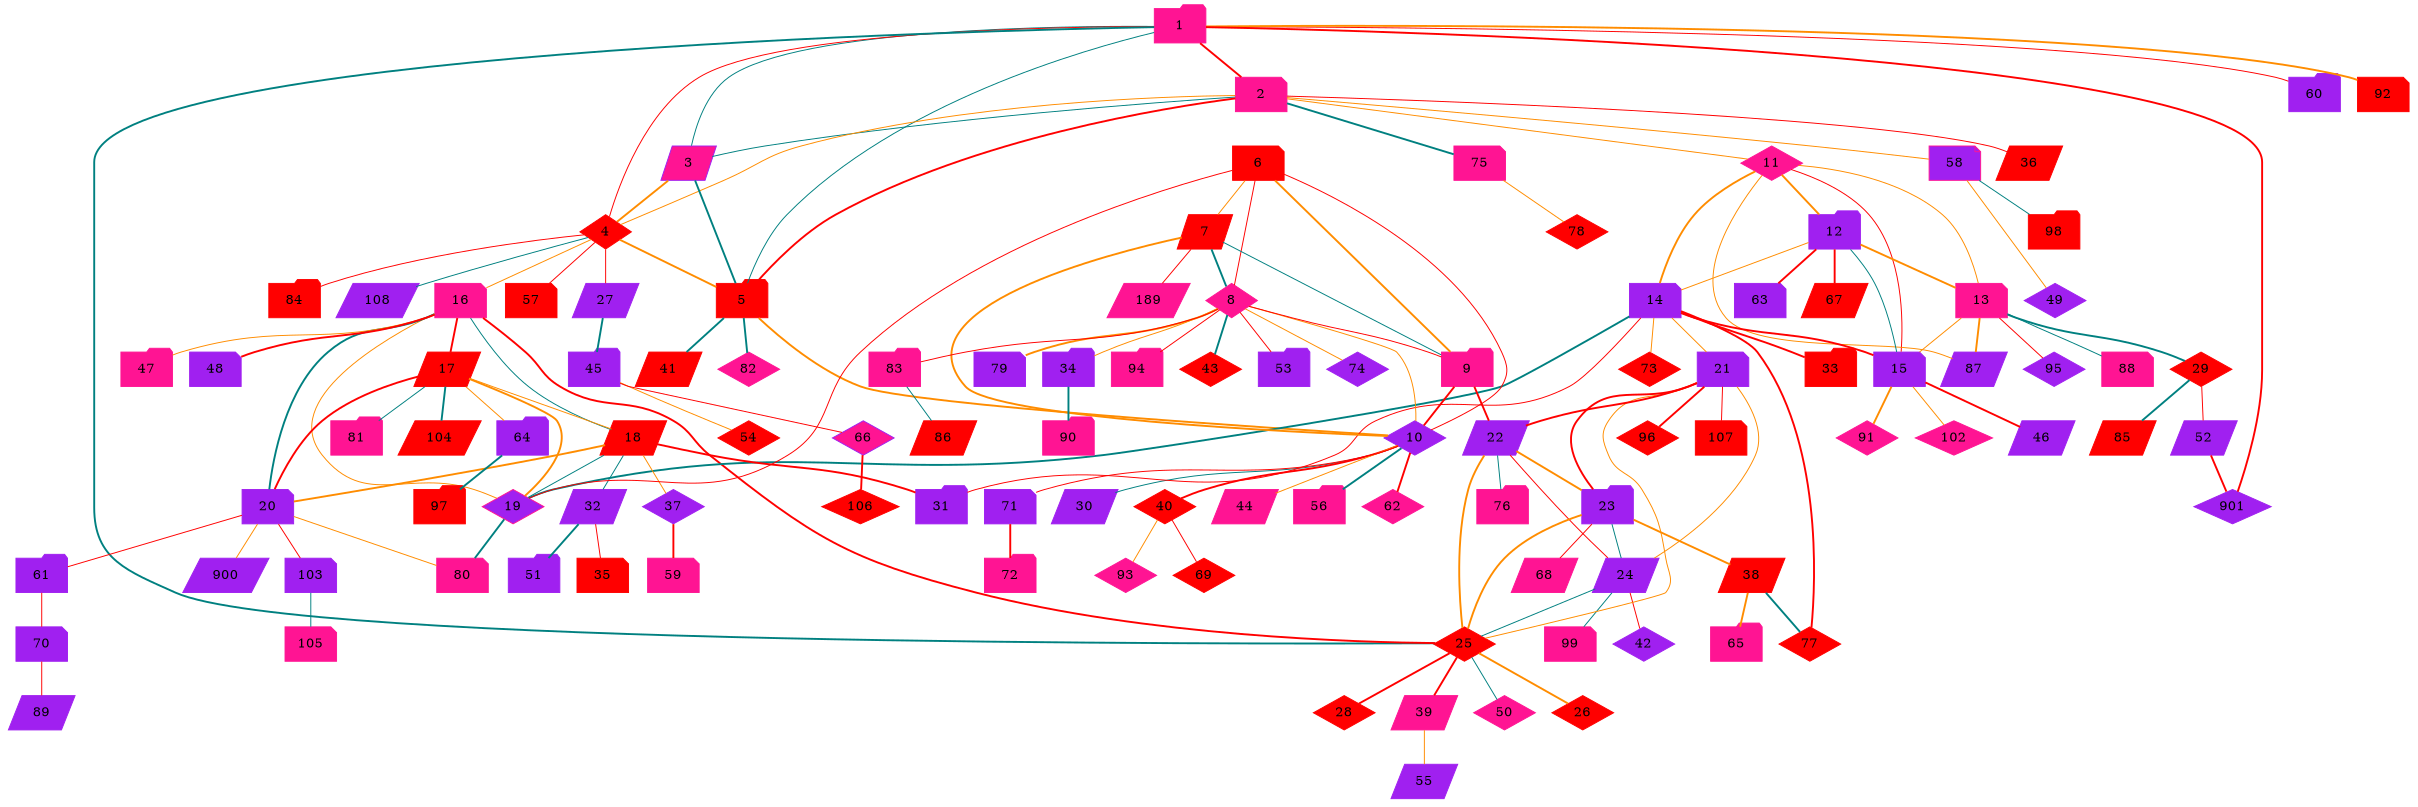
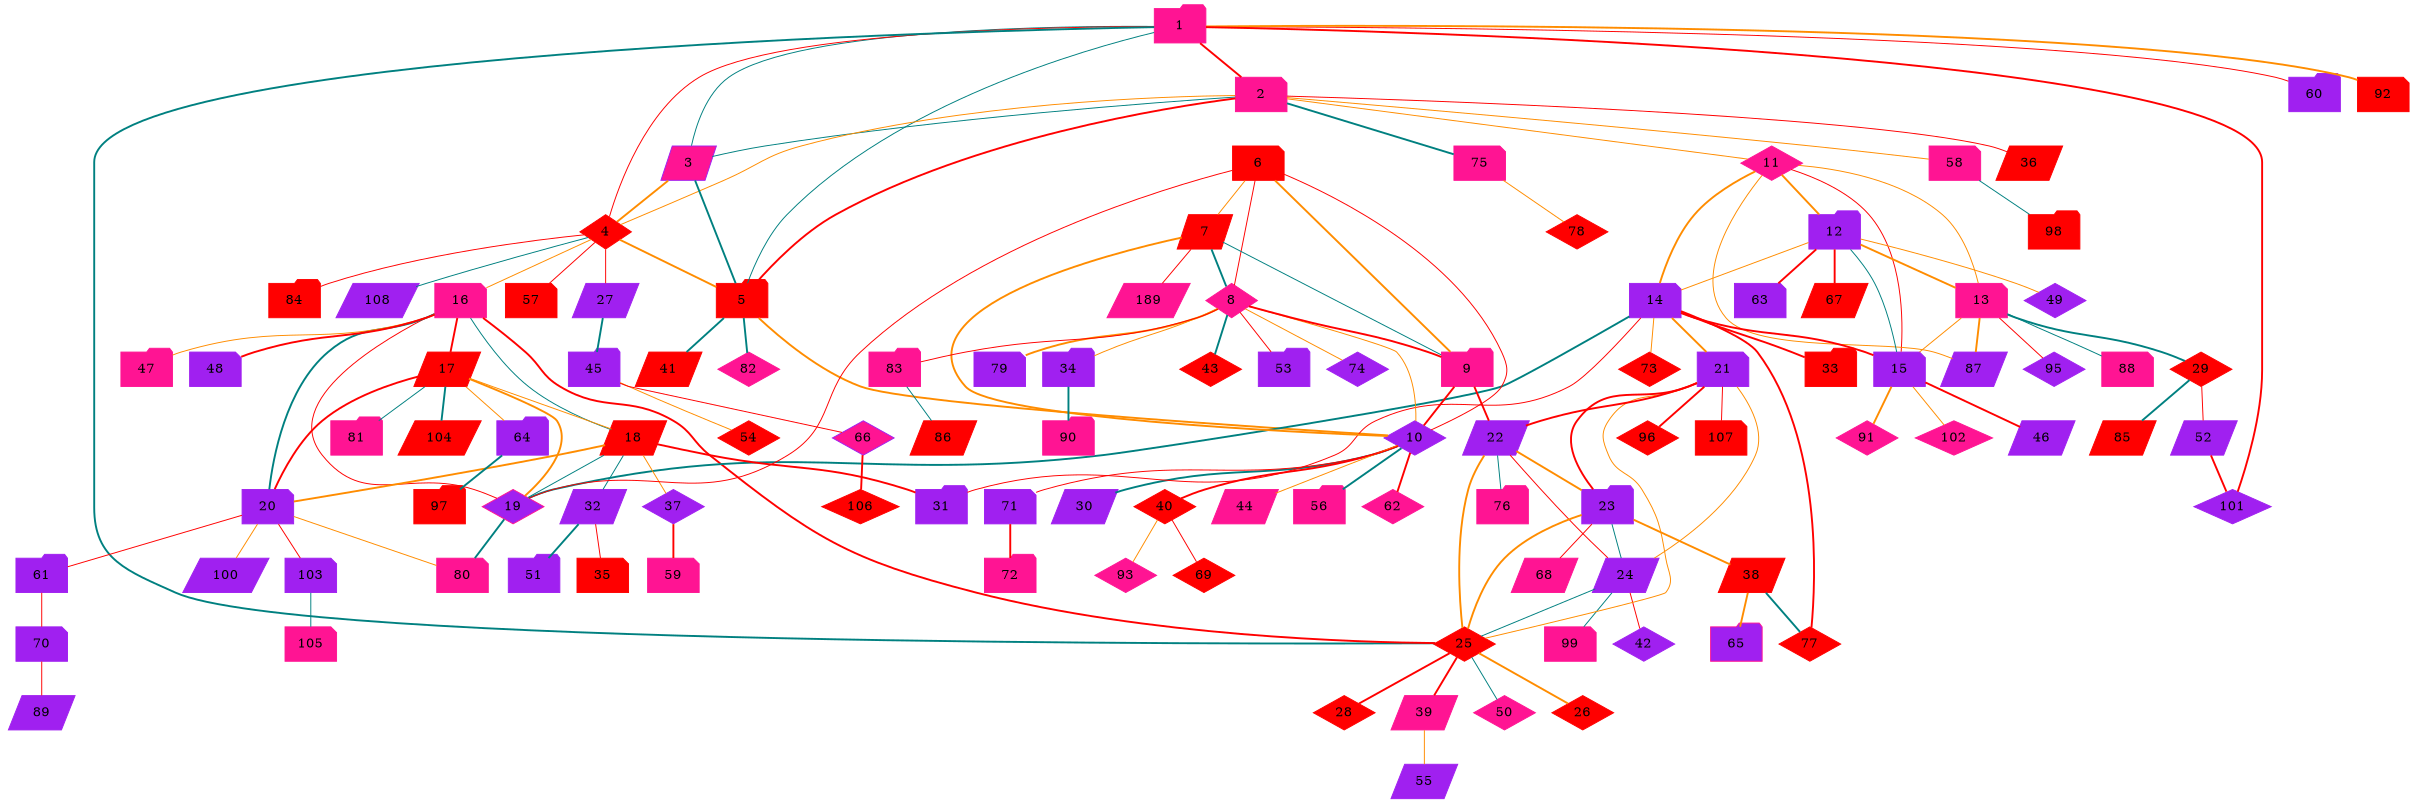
(1955, 163) -> (1955, 163)
(2007, 234) -> (1951, 263)
(1689, 335) -> (1689, 335)
(1370, 336) -> (1370, 336)
(1137, 369) -> none
(319, 447) -> (319, 447)
(1257, 471) -> (1257, 471)
(2233, 507) -> (2233, 507)
(226, 575) -> (226, 575)
(1736, 644) -> (1736, 644)
